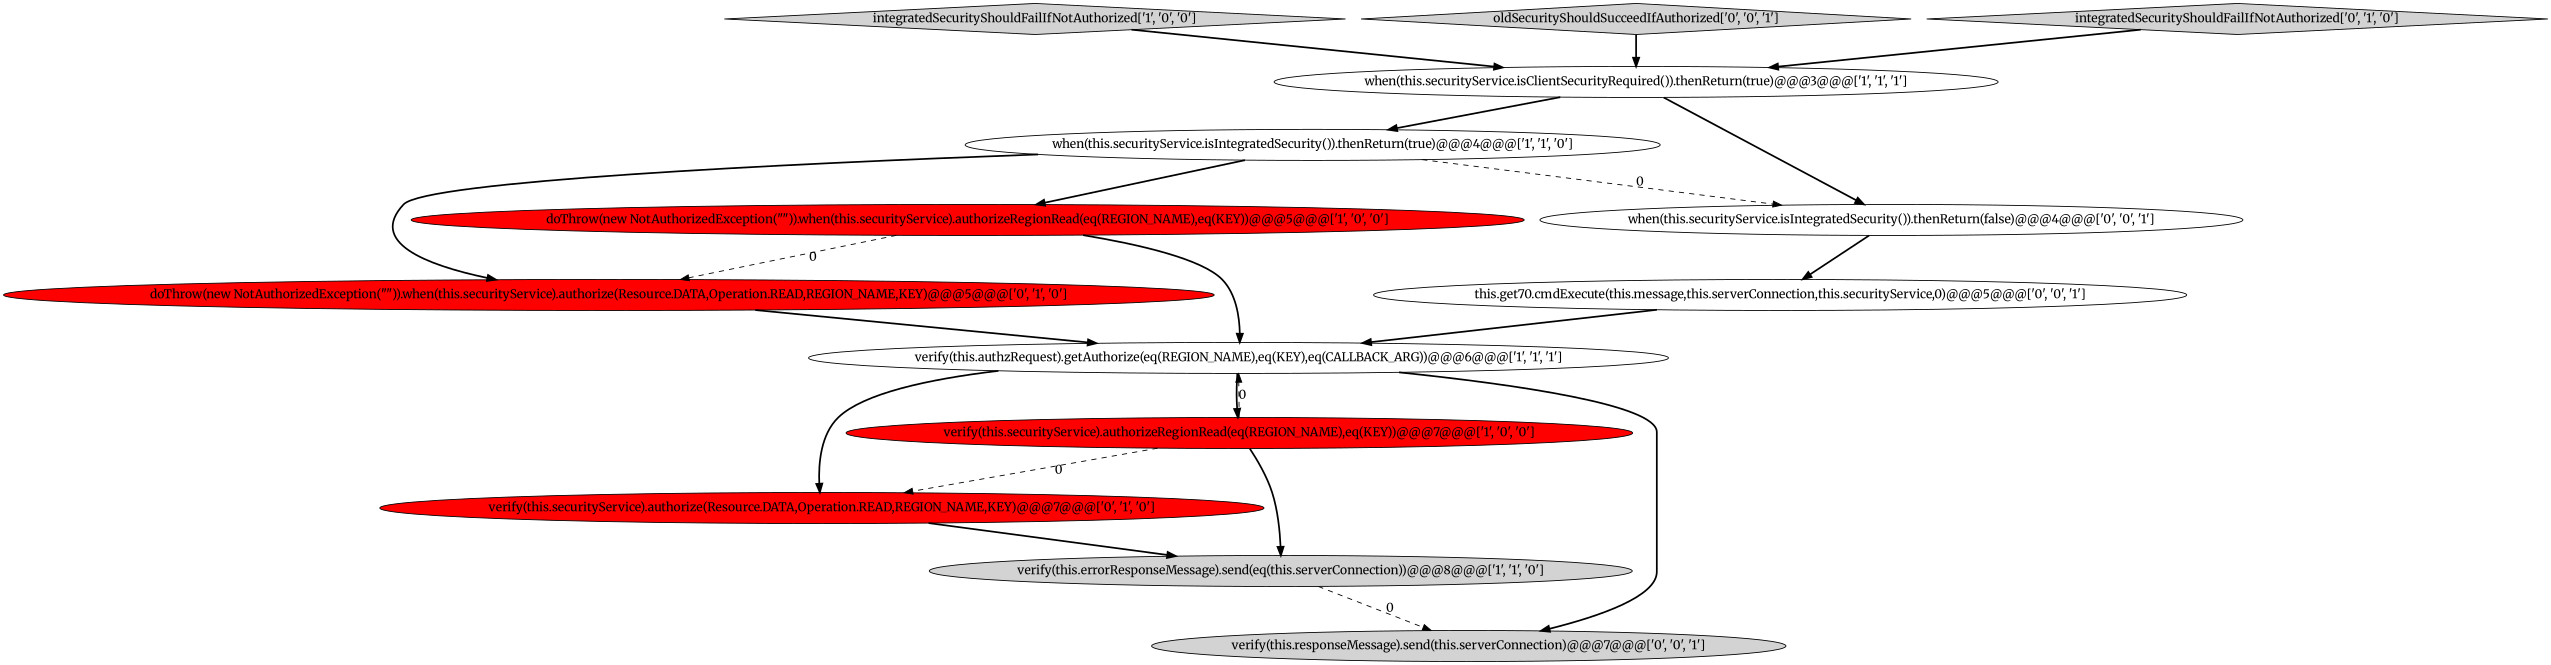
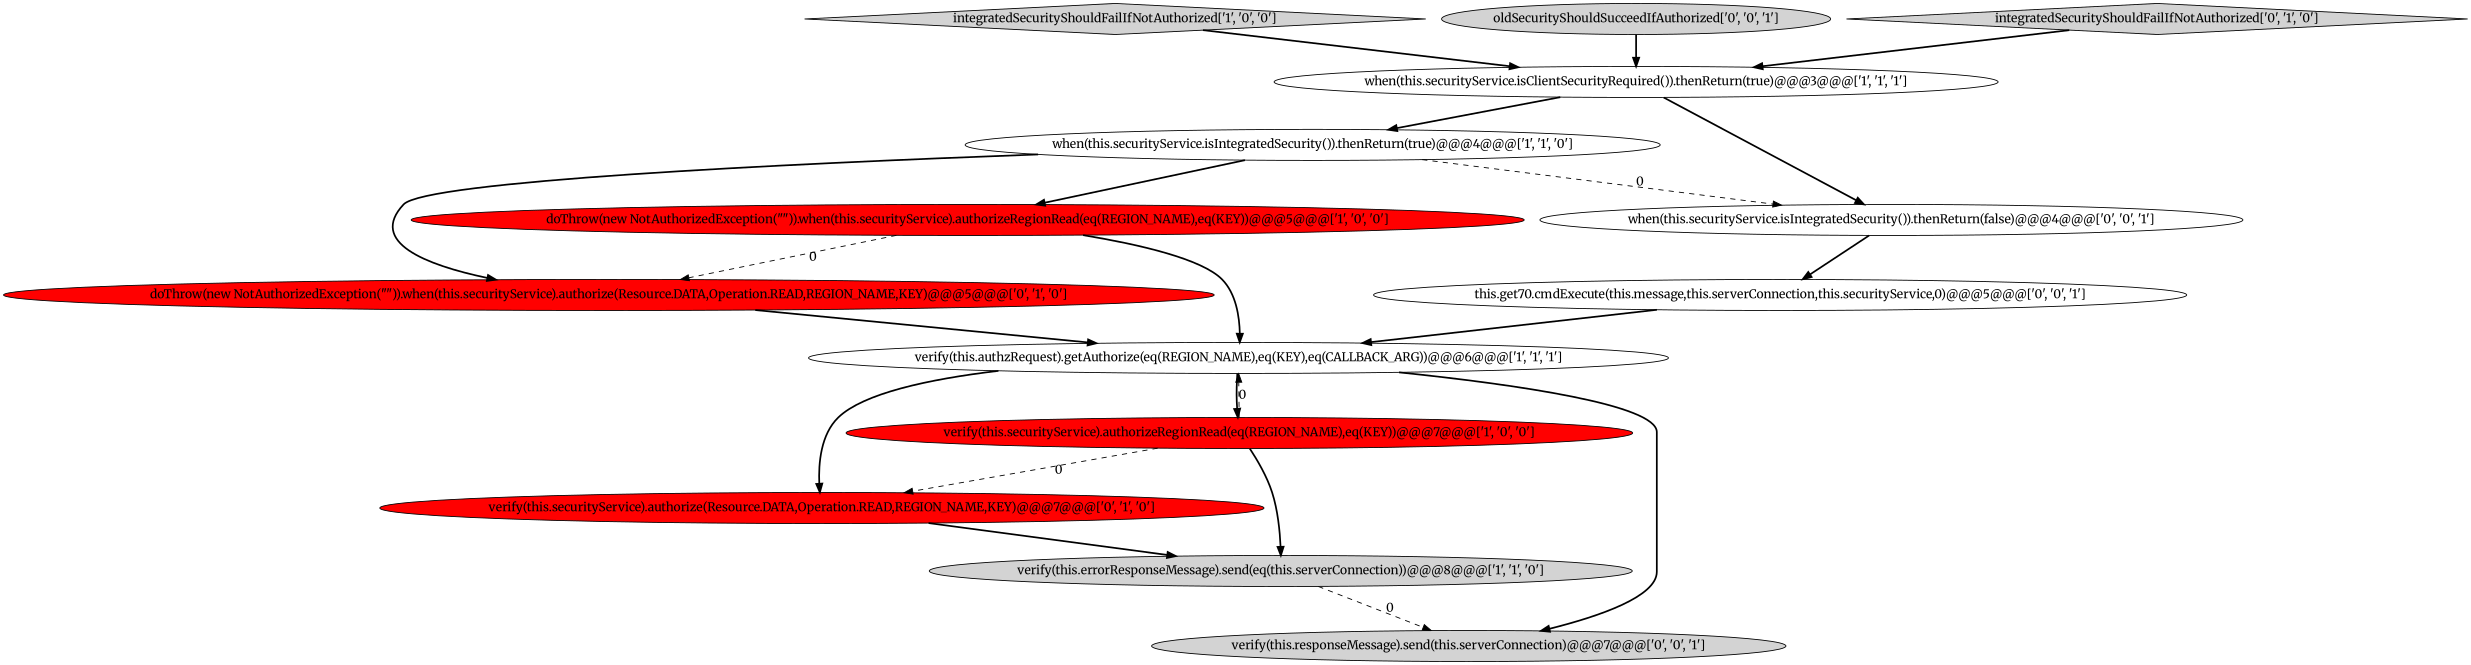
(1636, 19) -> (1636, 19)
